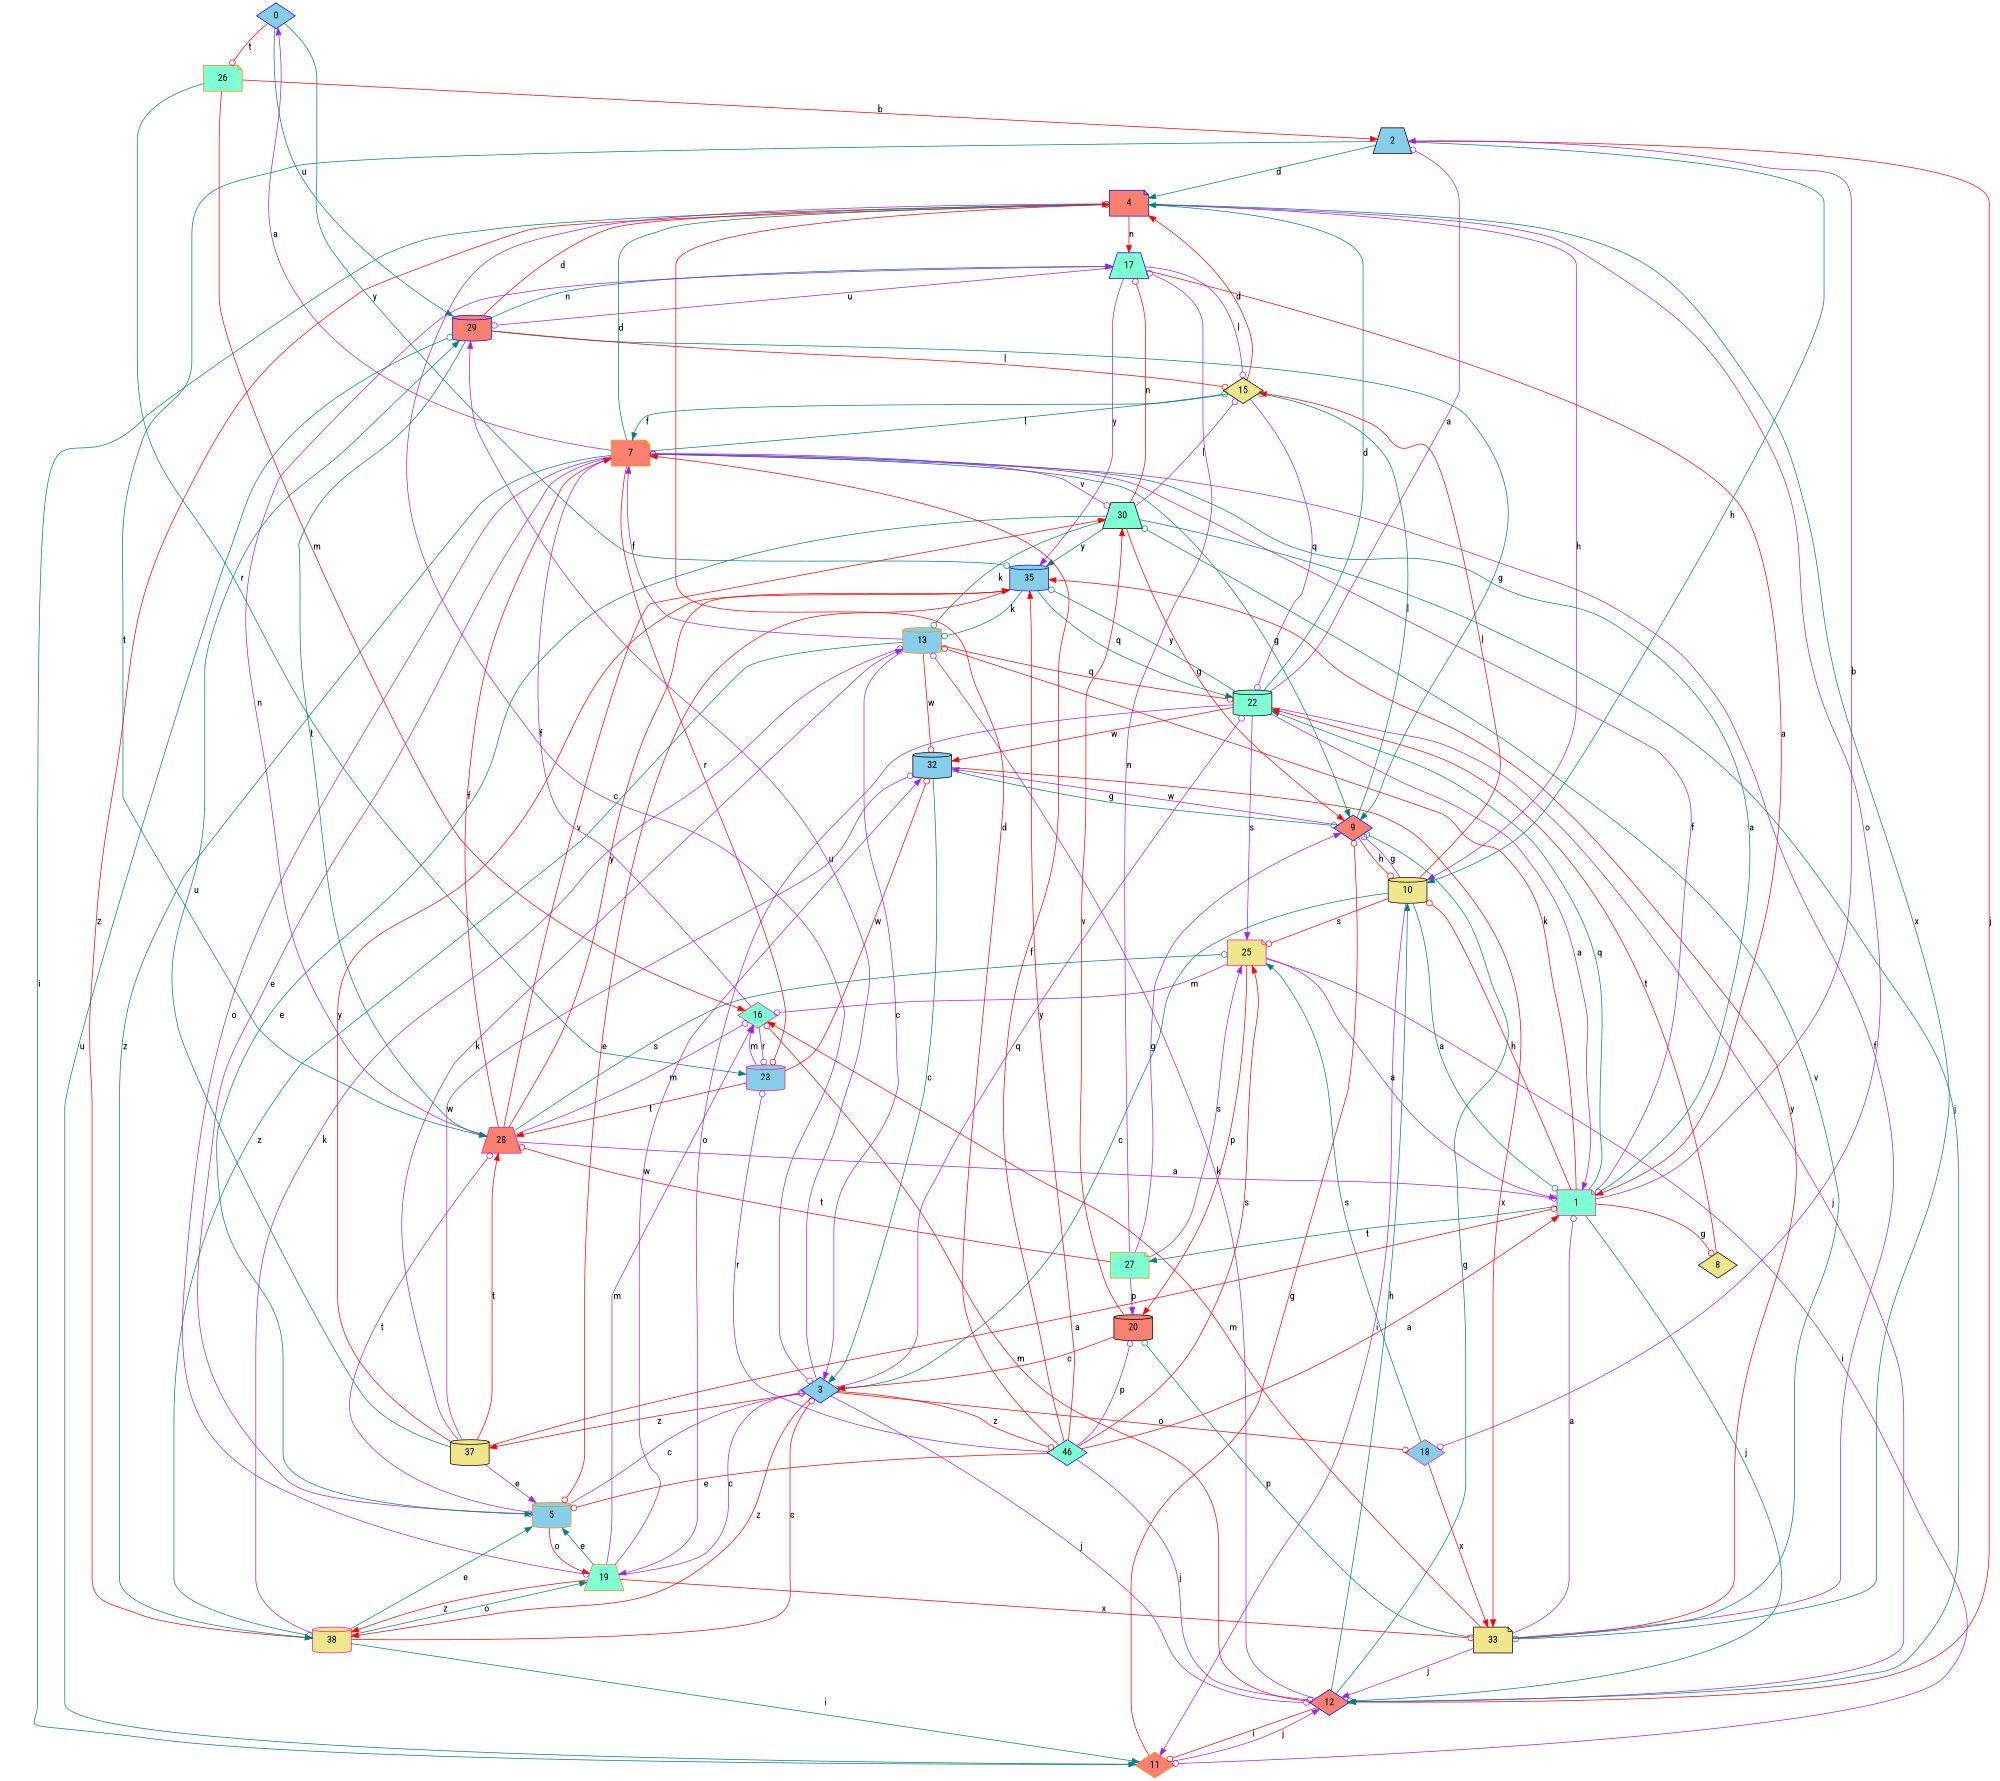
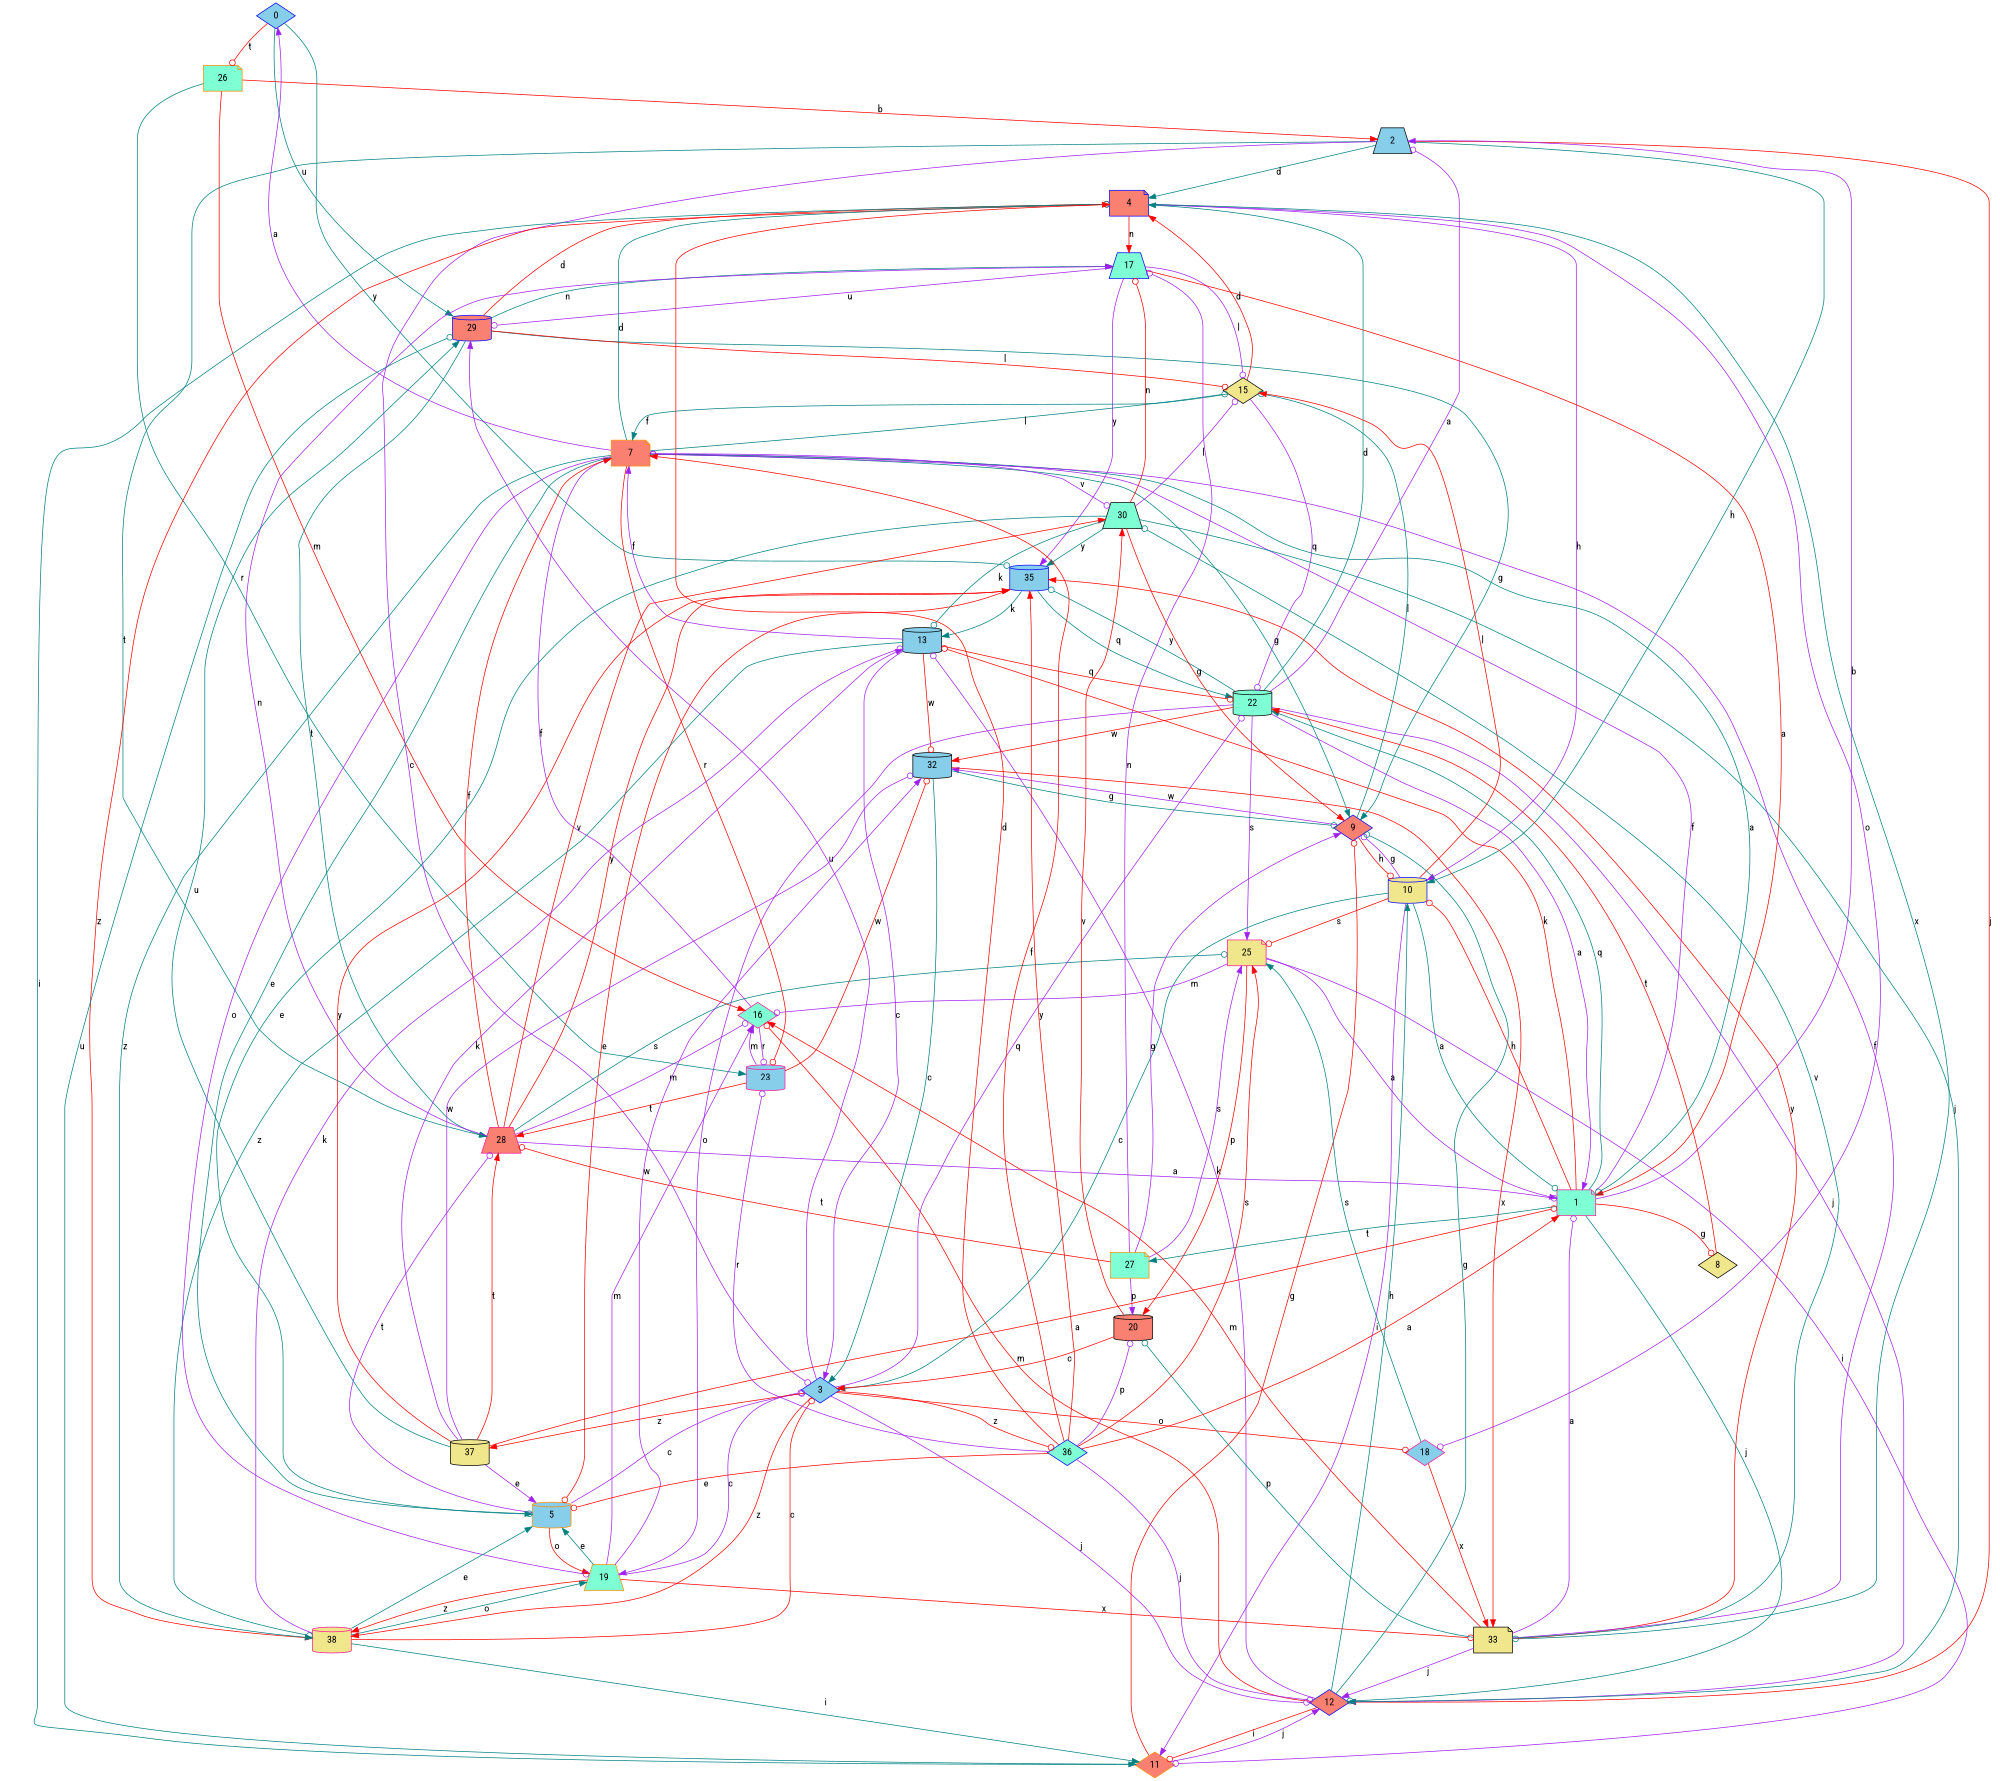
(422, 549) -> (389, 358)
(989, 621) -> (989, 621)
(922, 641) -> (922, 641)
(1408, 890) -> (1408, 890)
(236, 1045) -> (236, 1045)
(1067, 1453) -> (1067, 1453)
